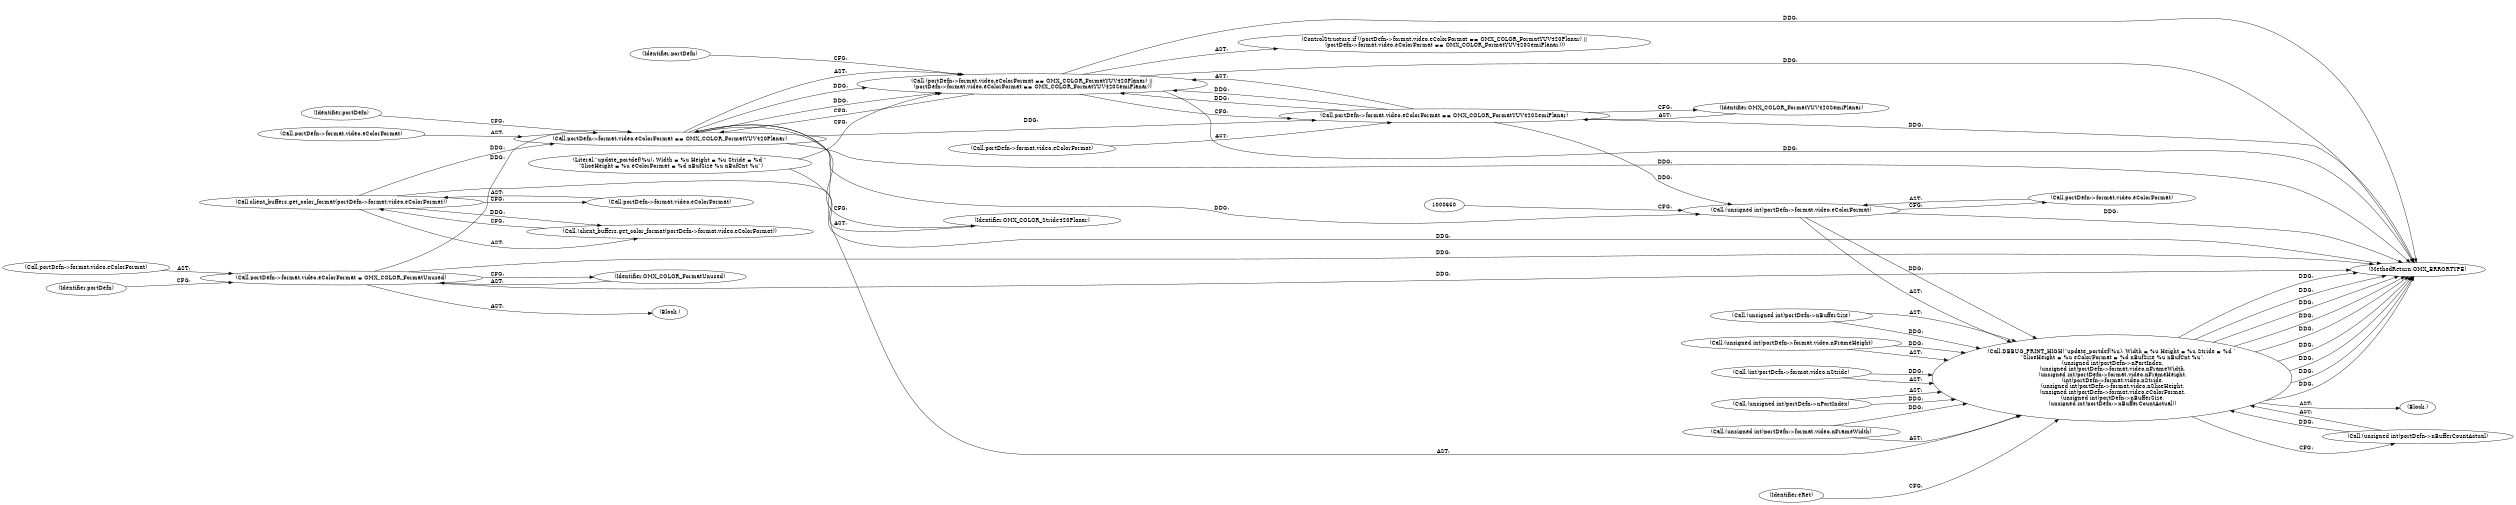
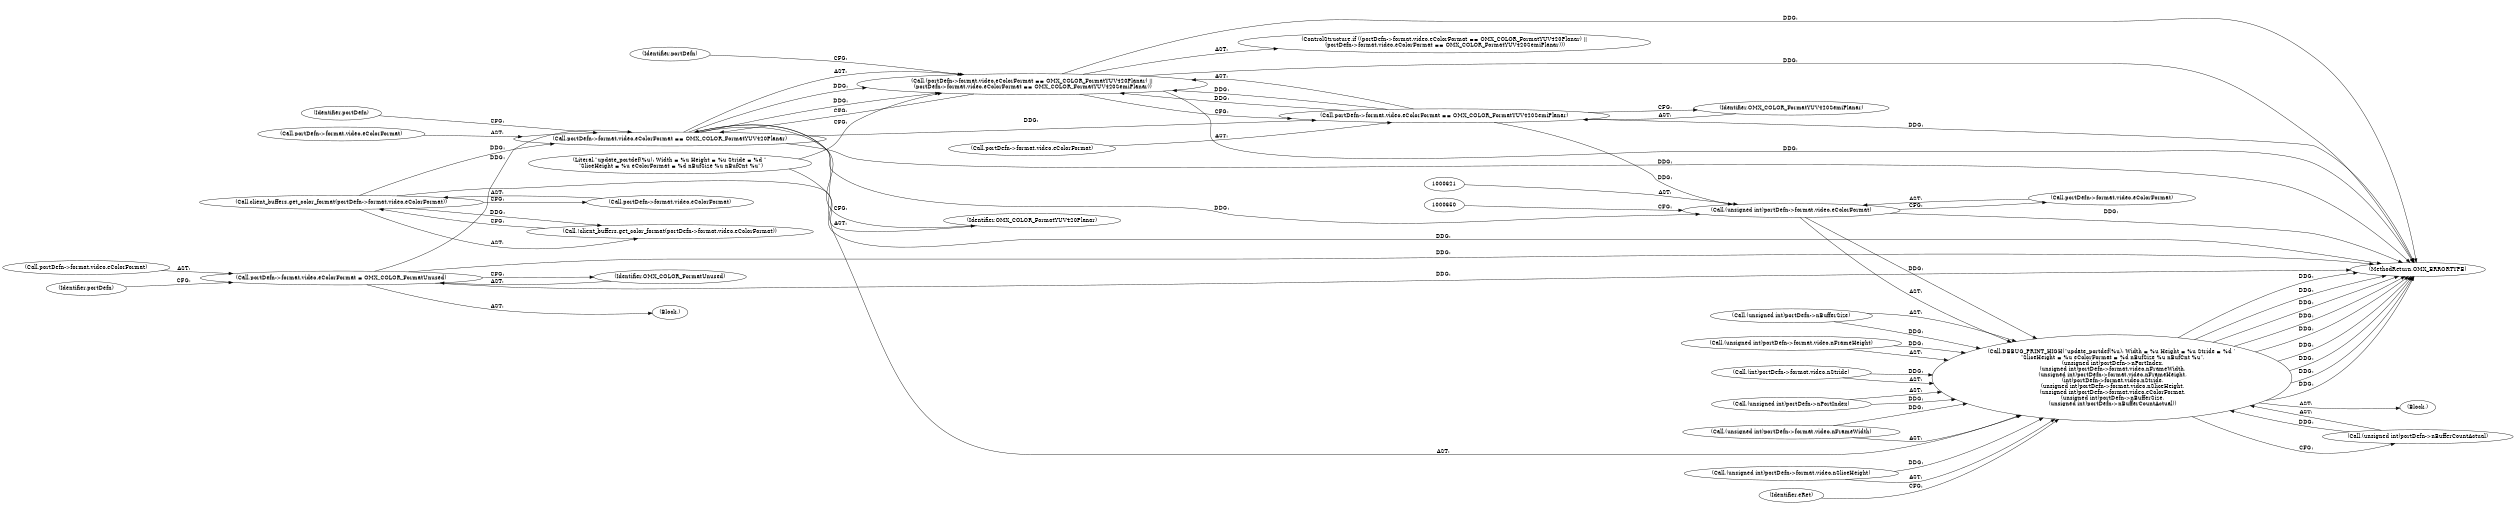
none -> (1444, 184)
(1032, 220) -> (1032, 220)
none -> (1791, 473)
